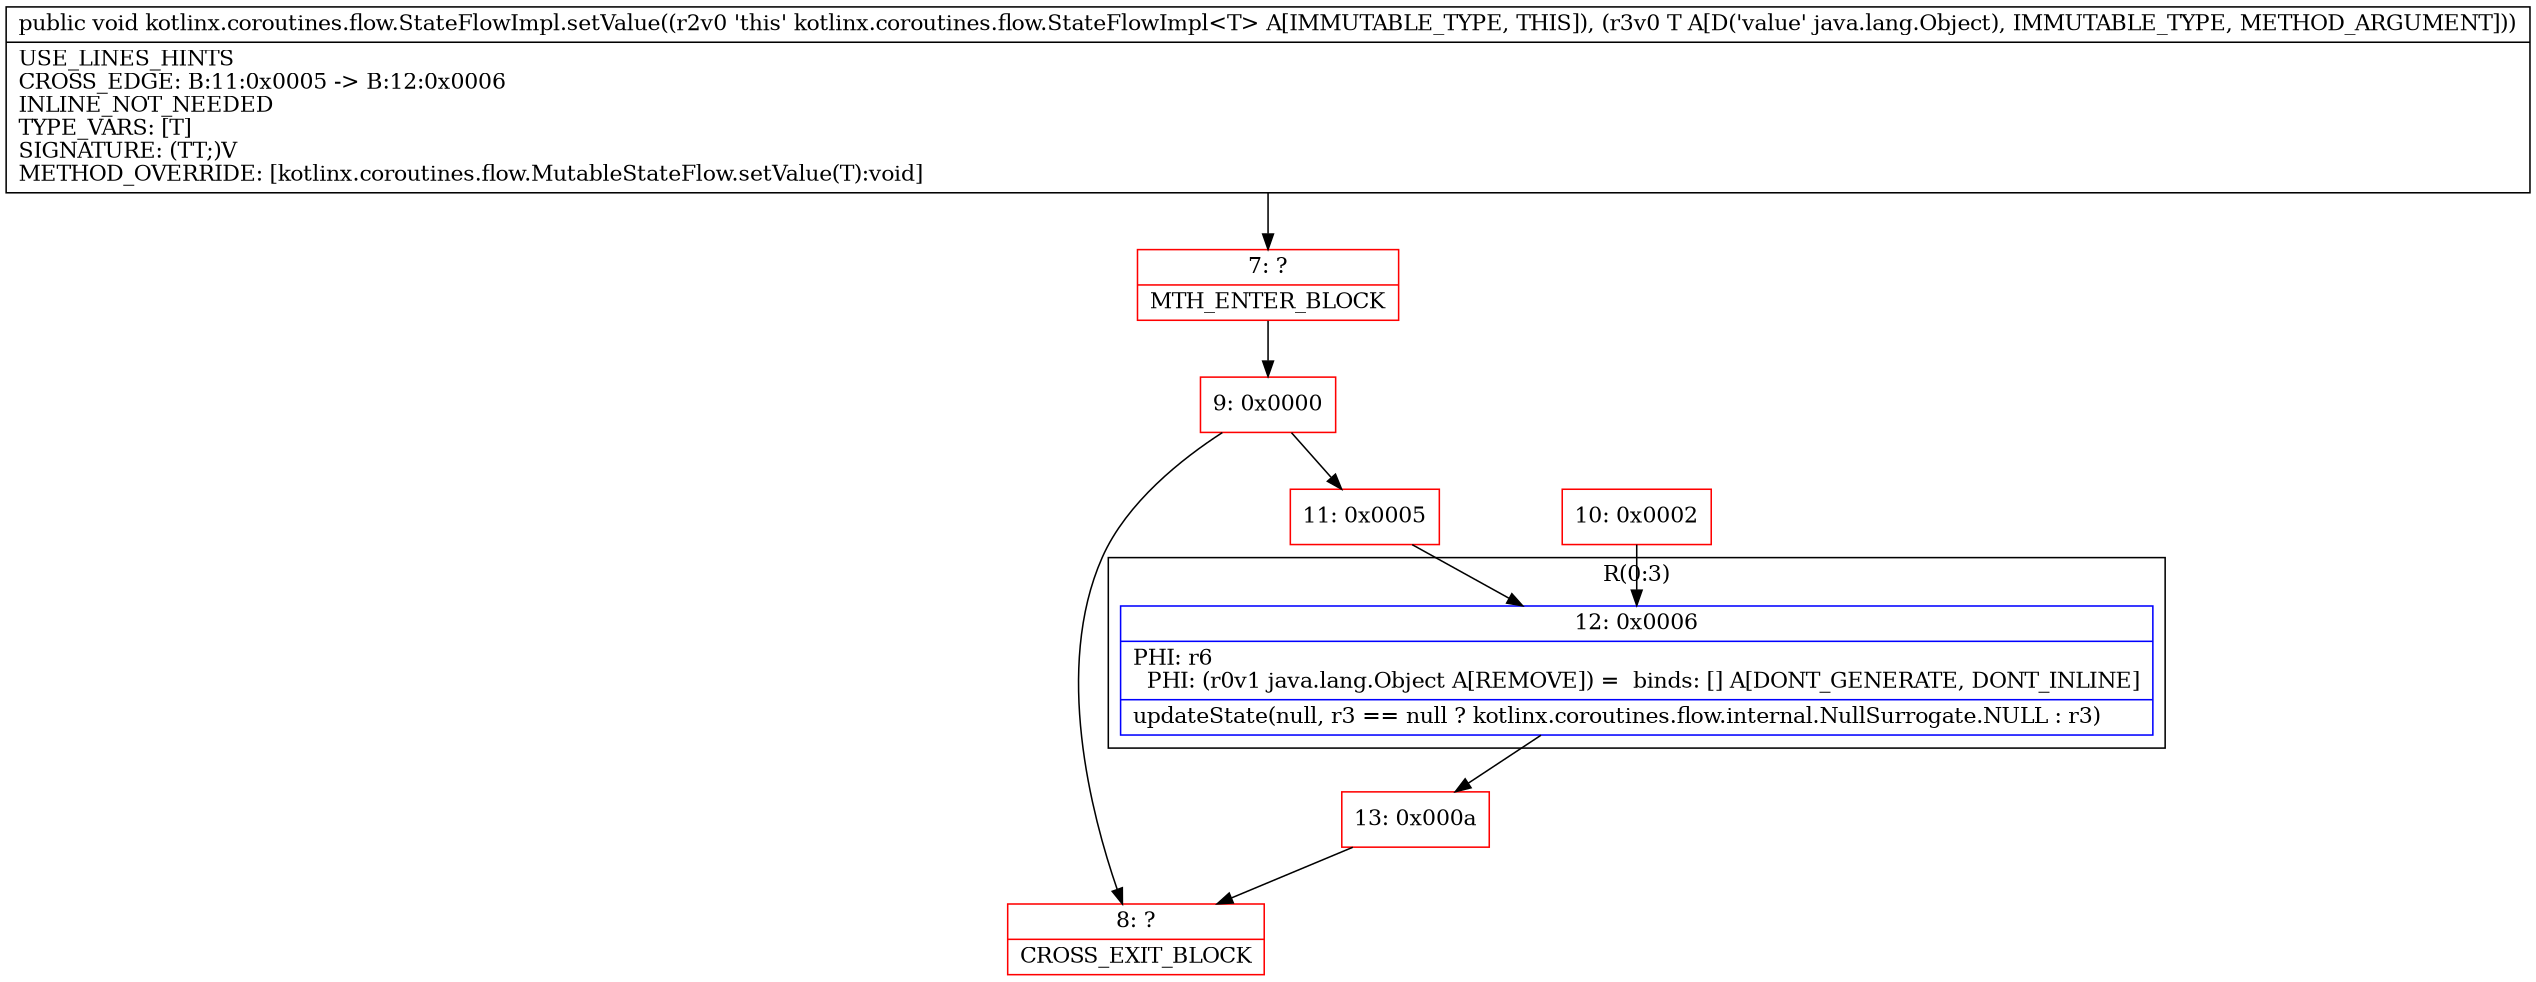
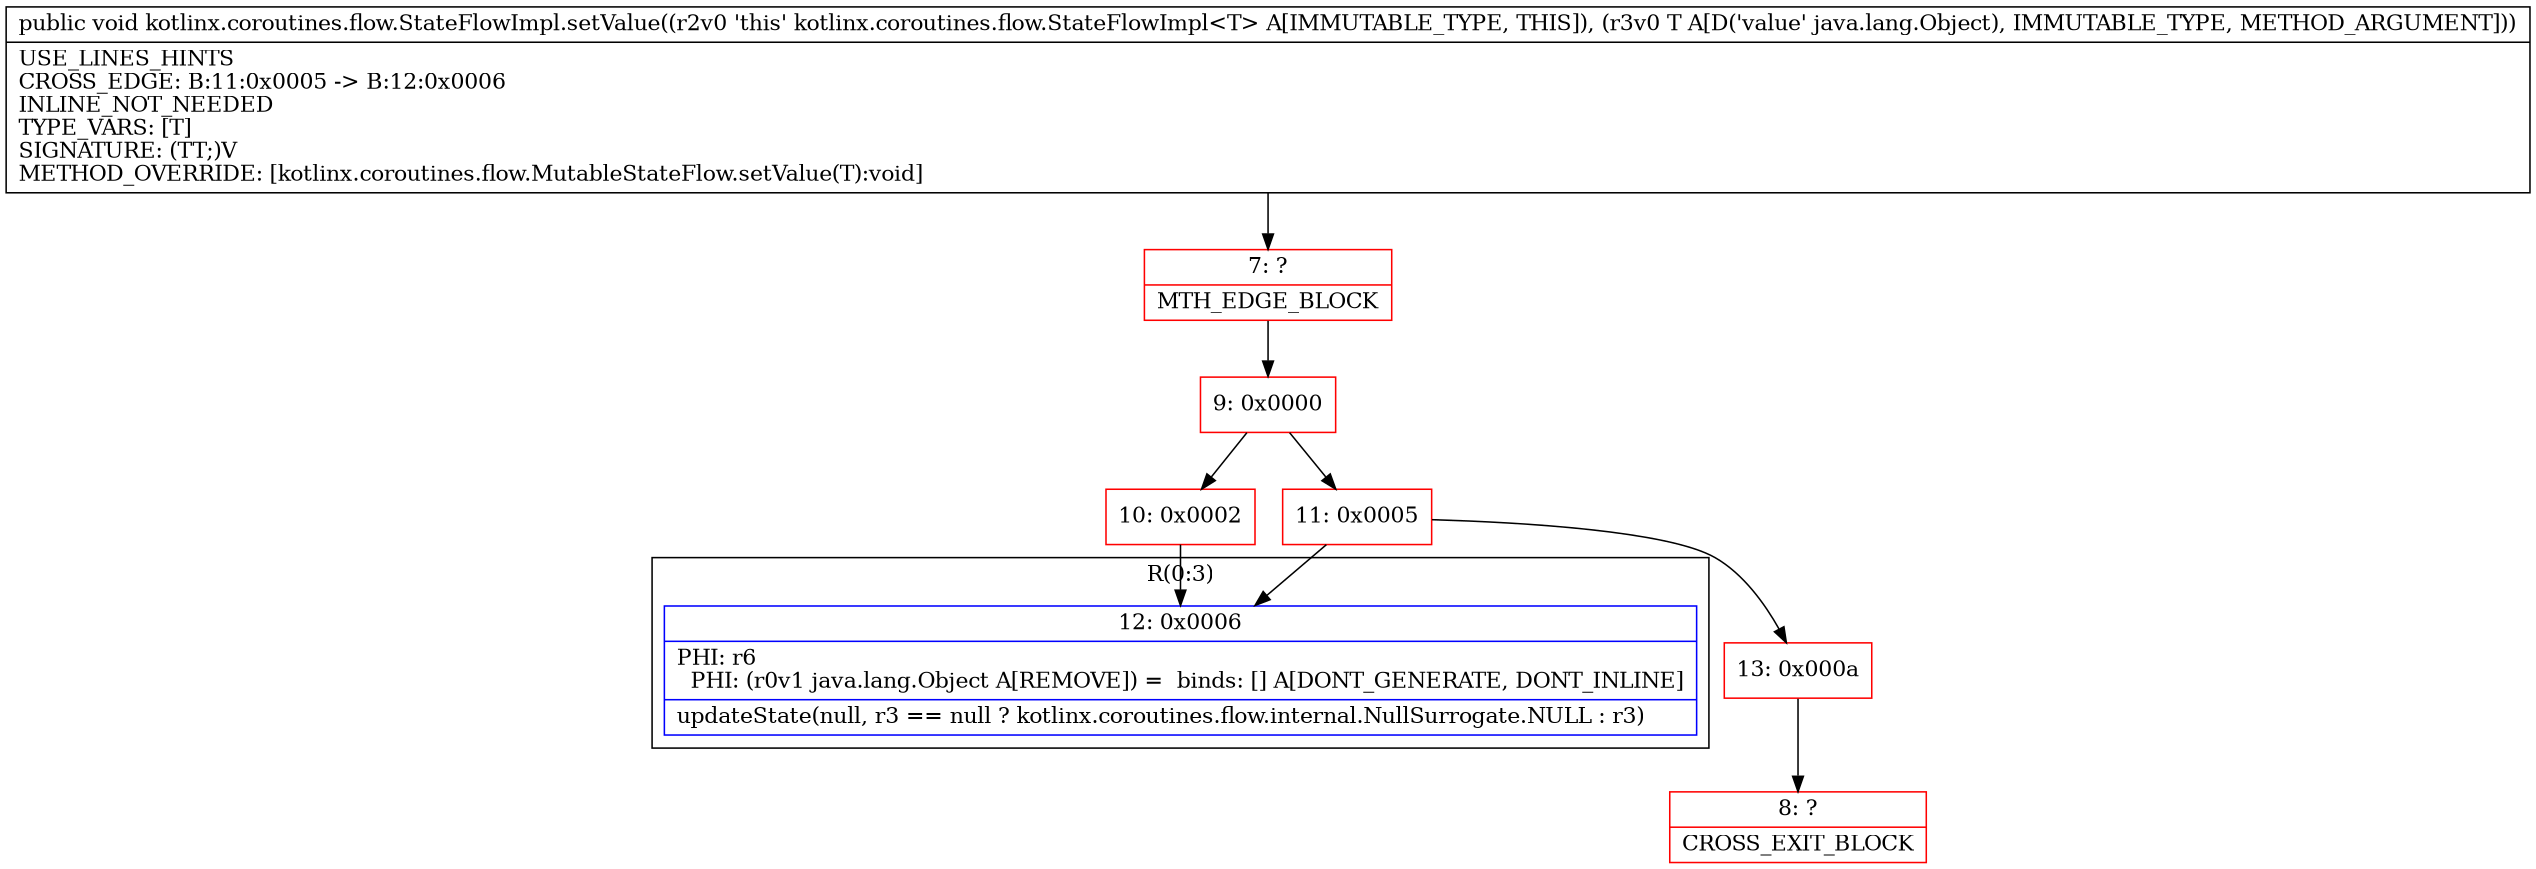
(1268, 302) -> (1268, 302)
(1082, 636) -> (1229, 455)
(1505, 759) -> (1623, 534)
